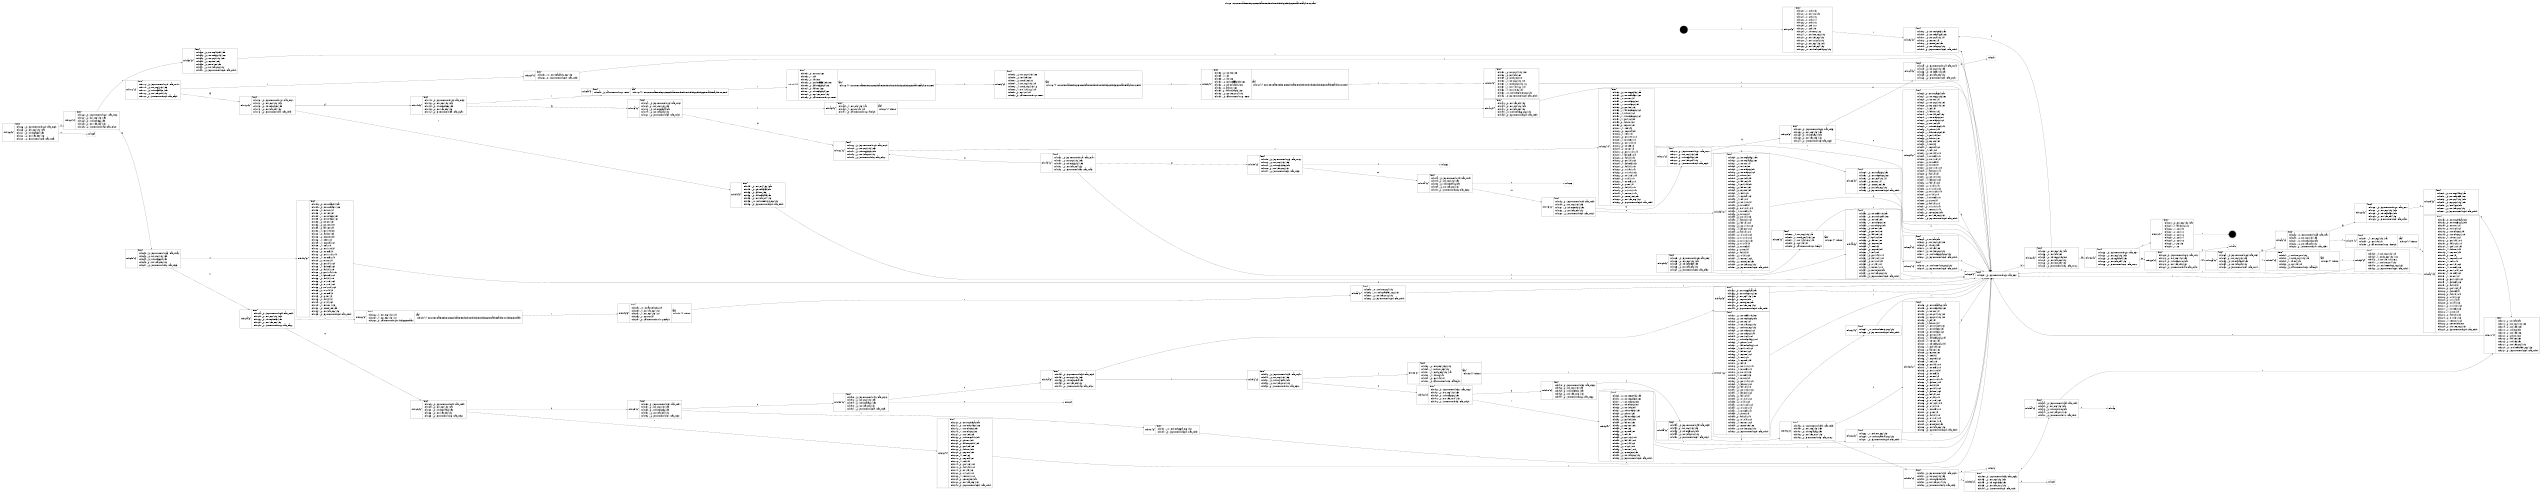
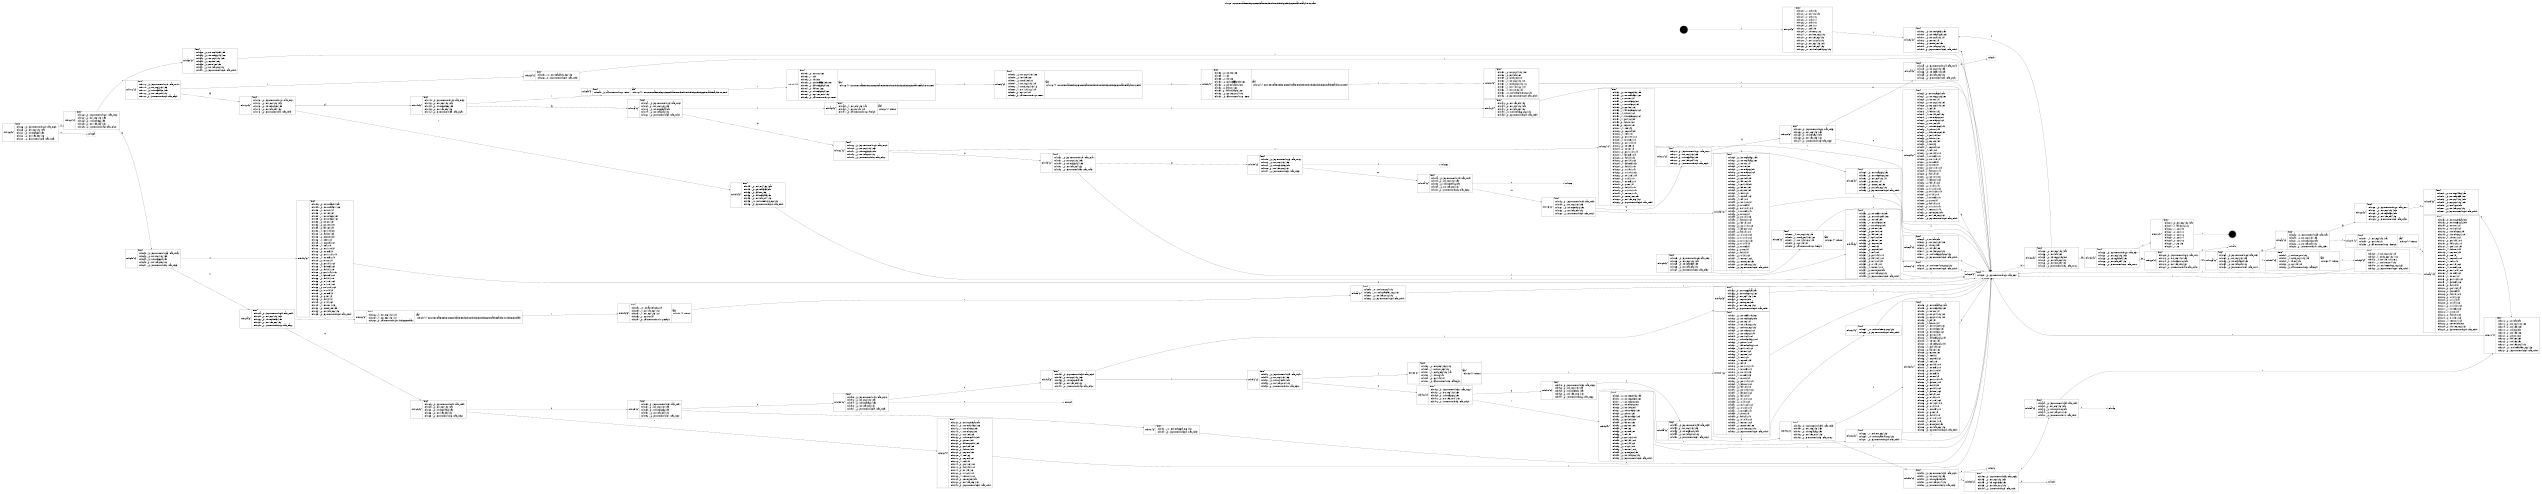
(965, 160) -> (964, 155)
